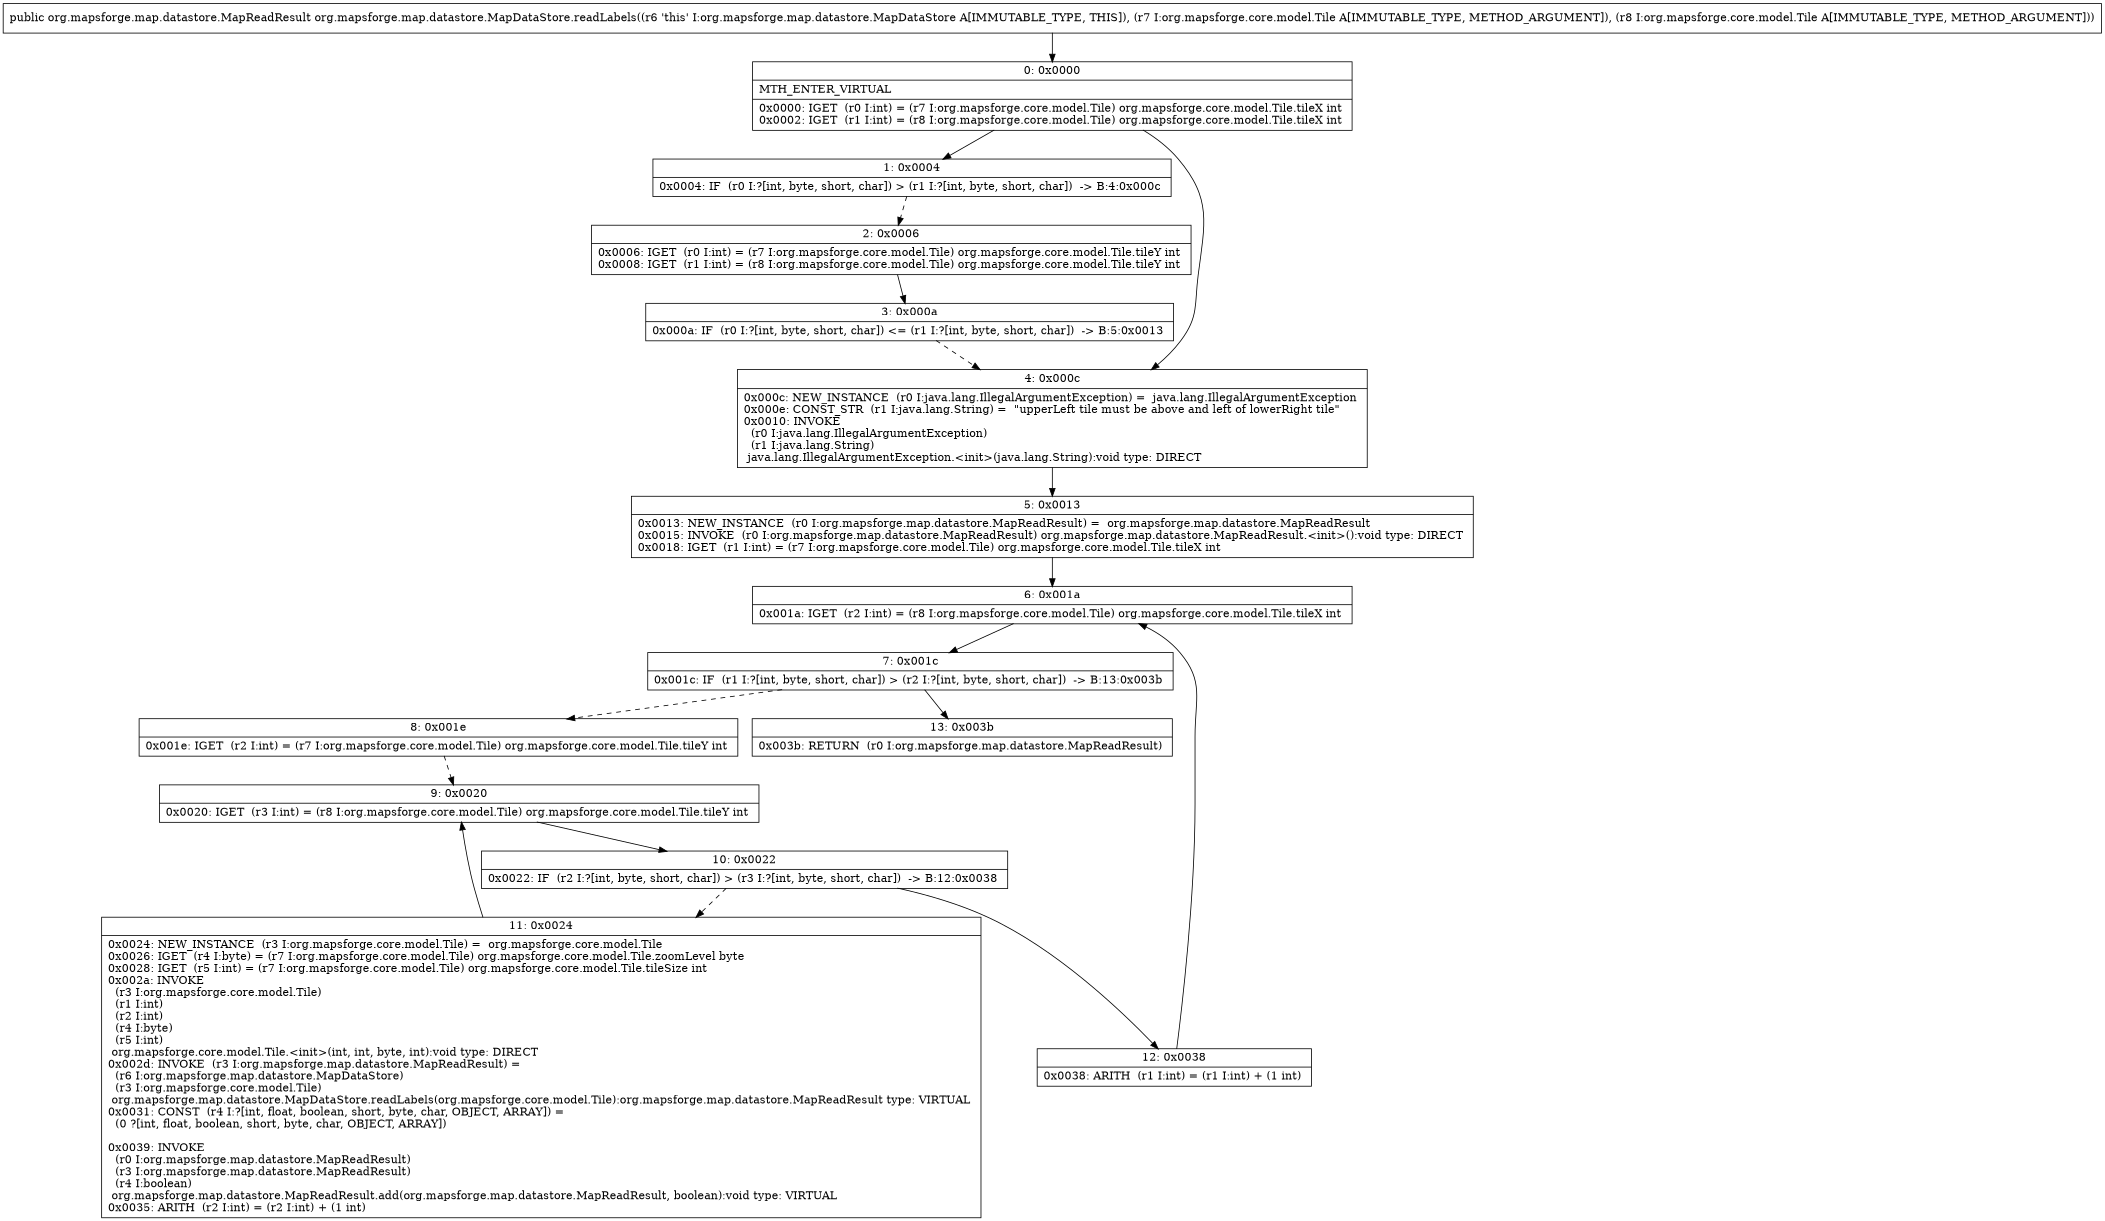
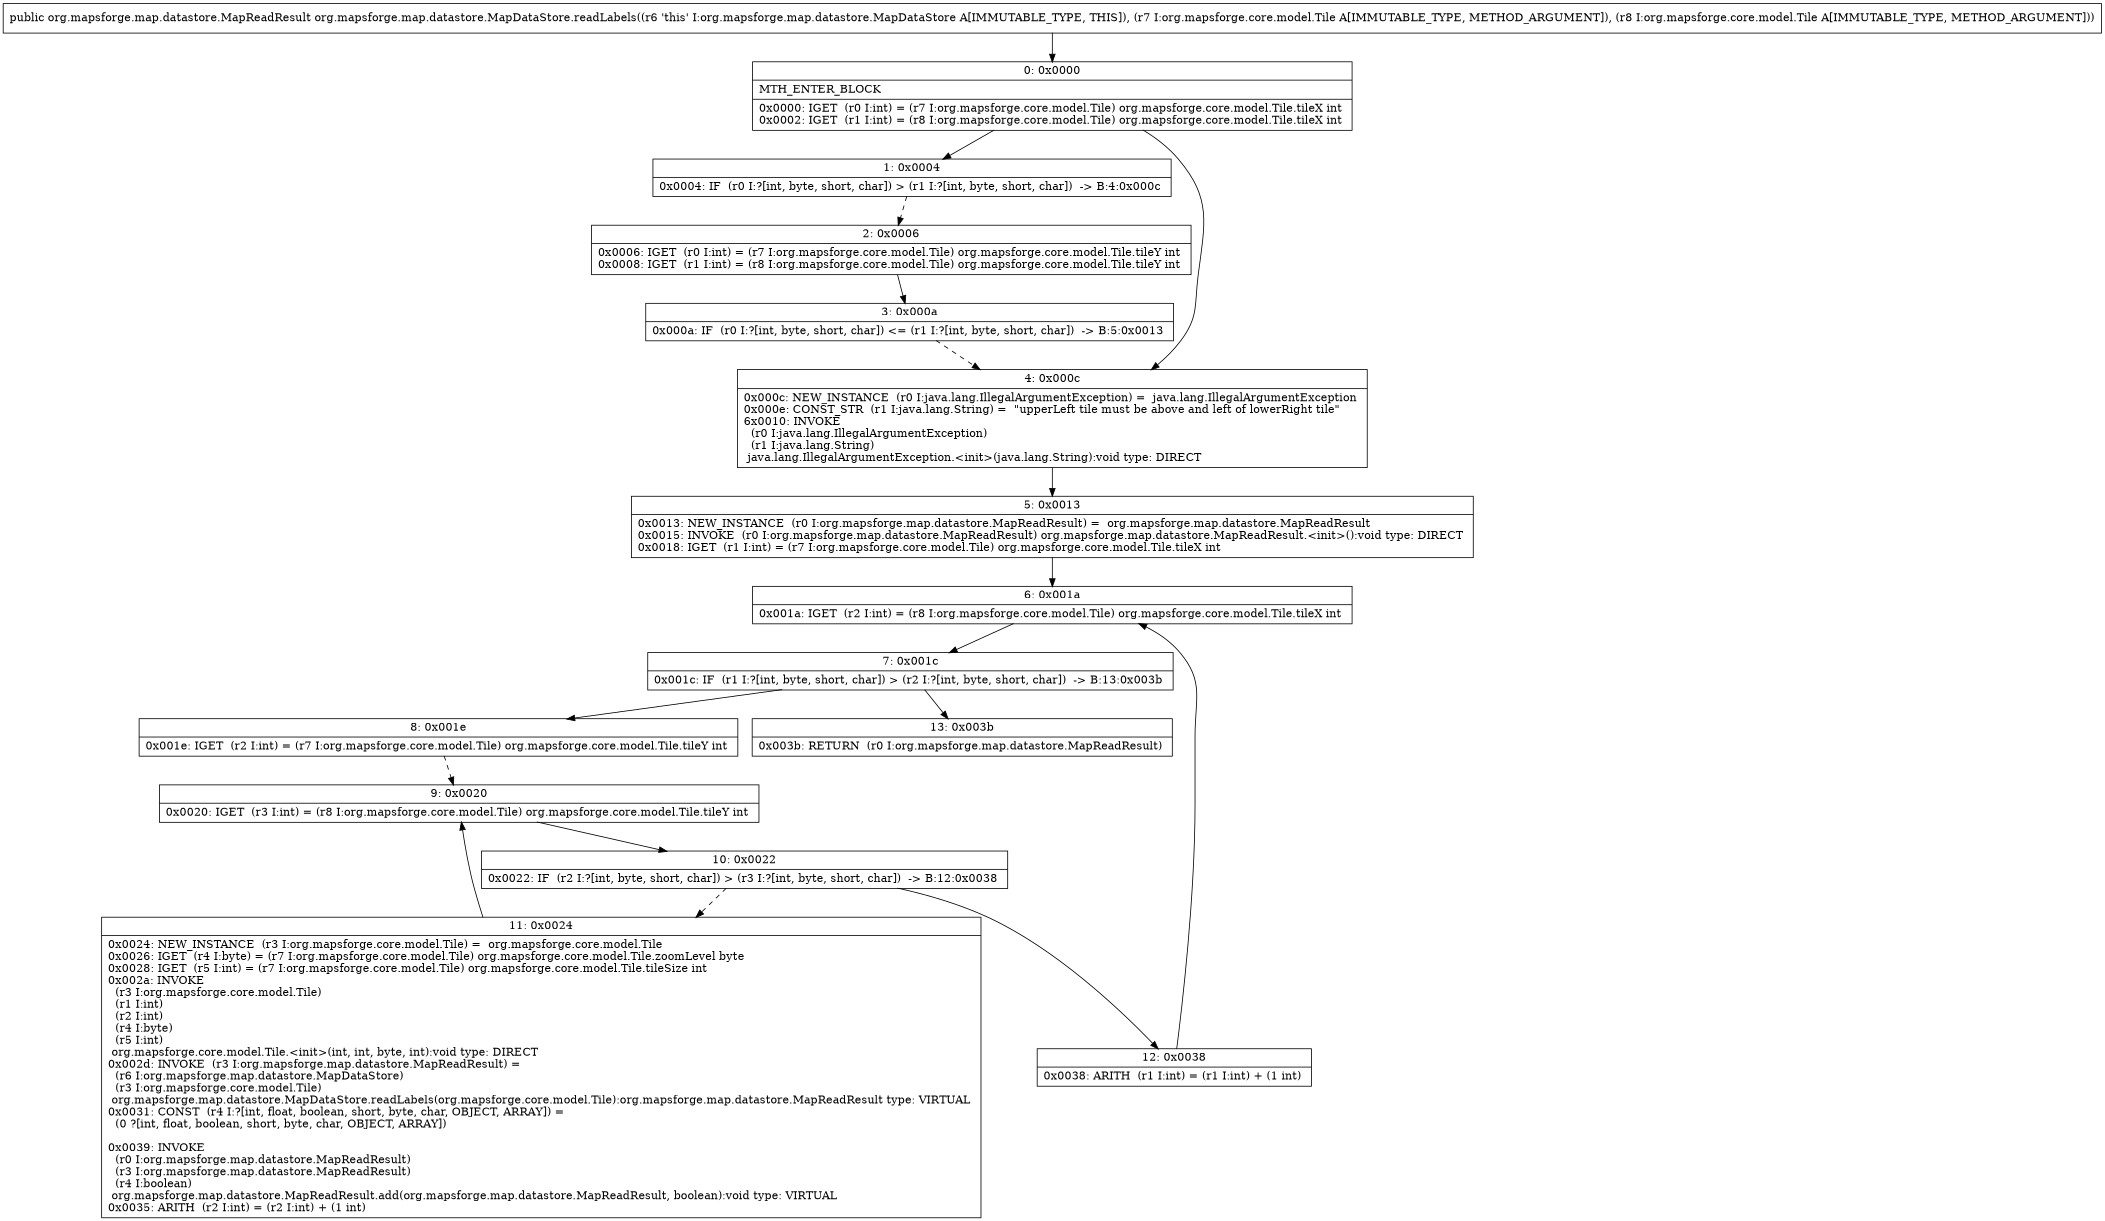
(825, 89) -> (820, 89)
(796, 422) -> (796, 422)
(678, 704) -> (678, 704)
